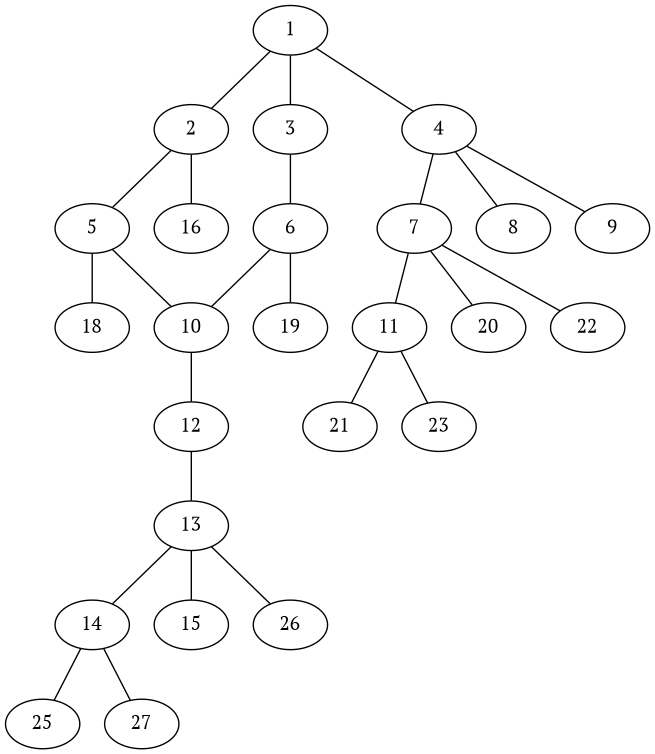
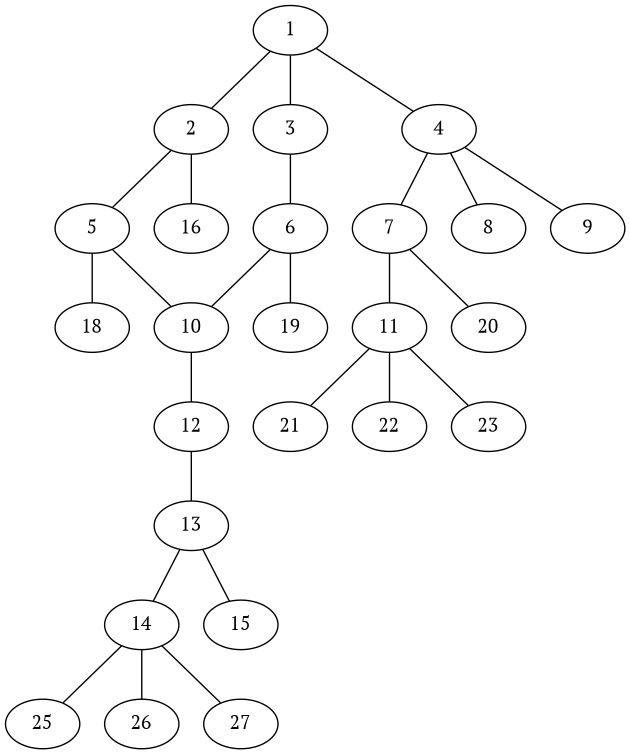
(501, 278) -> (390, 377)
(241, 575) -> (142, 675)
